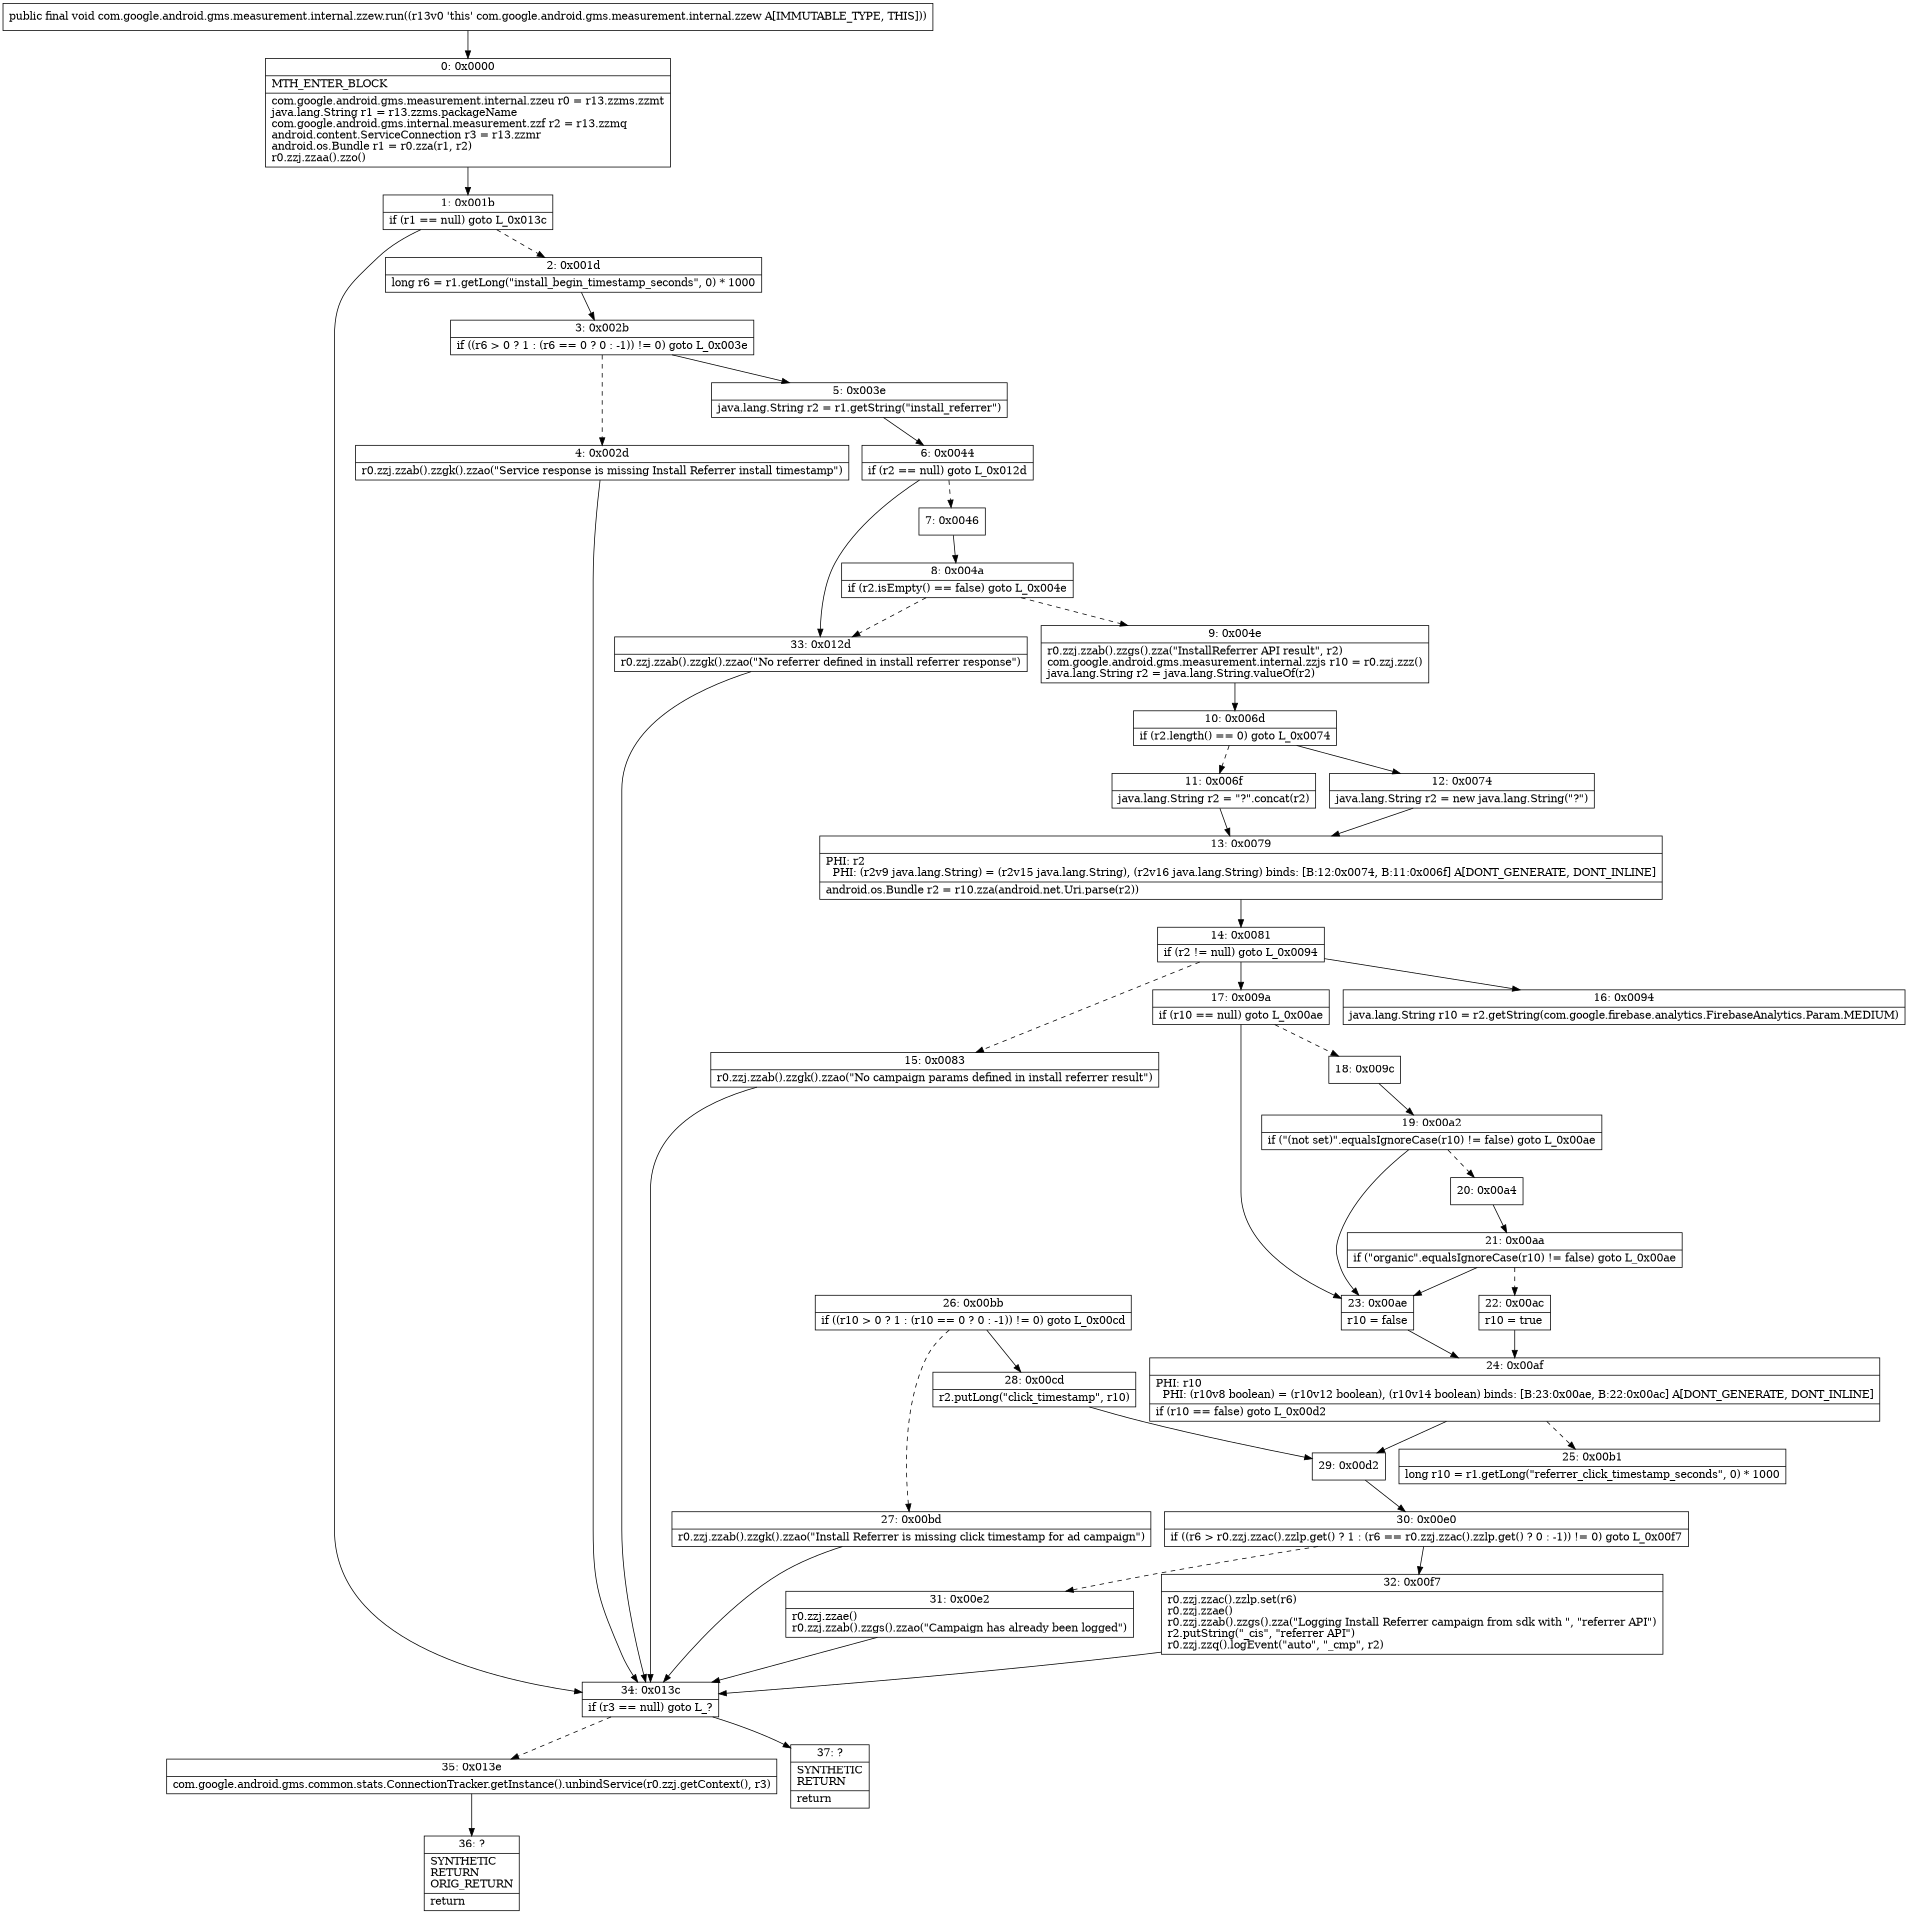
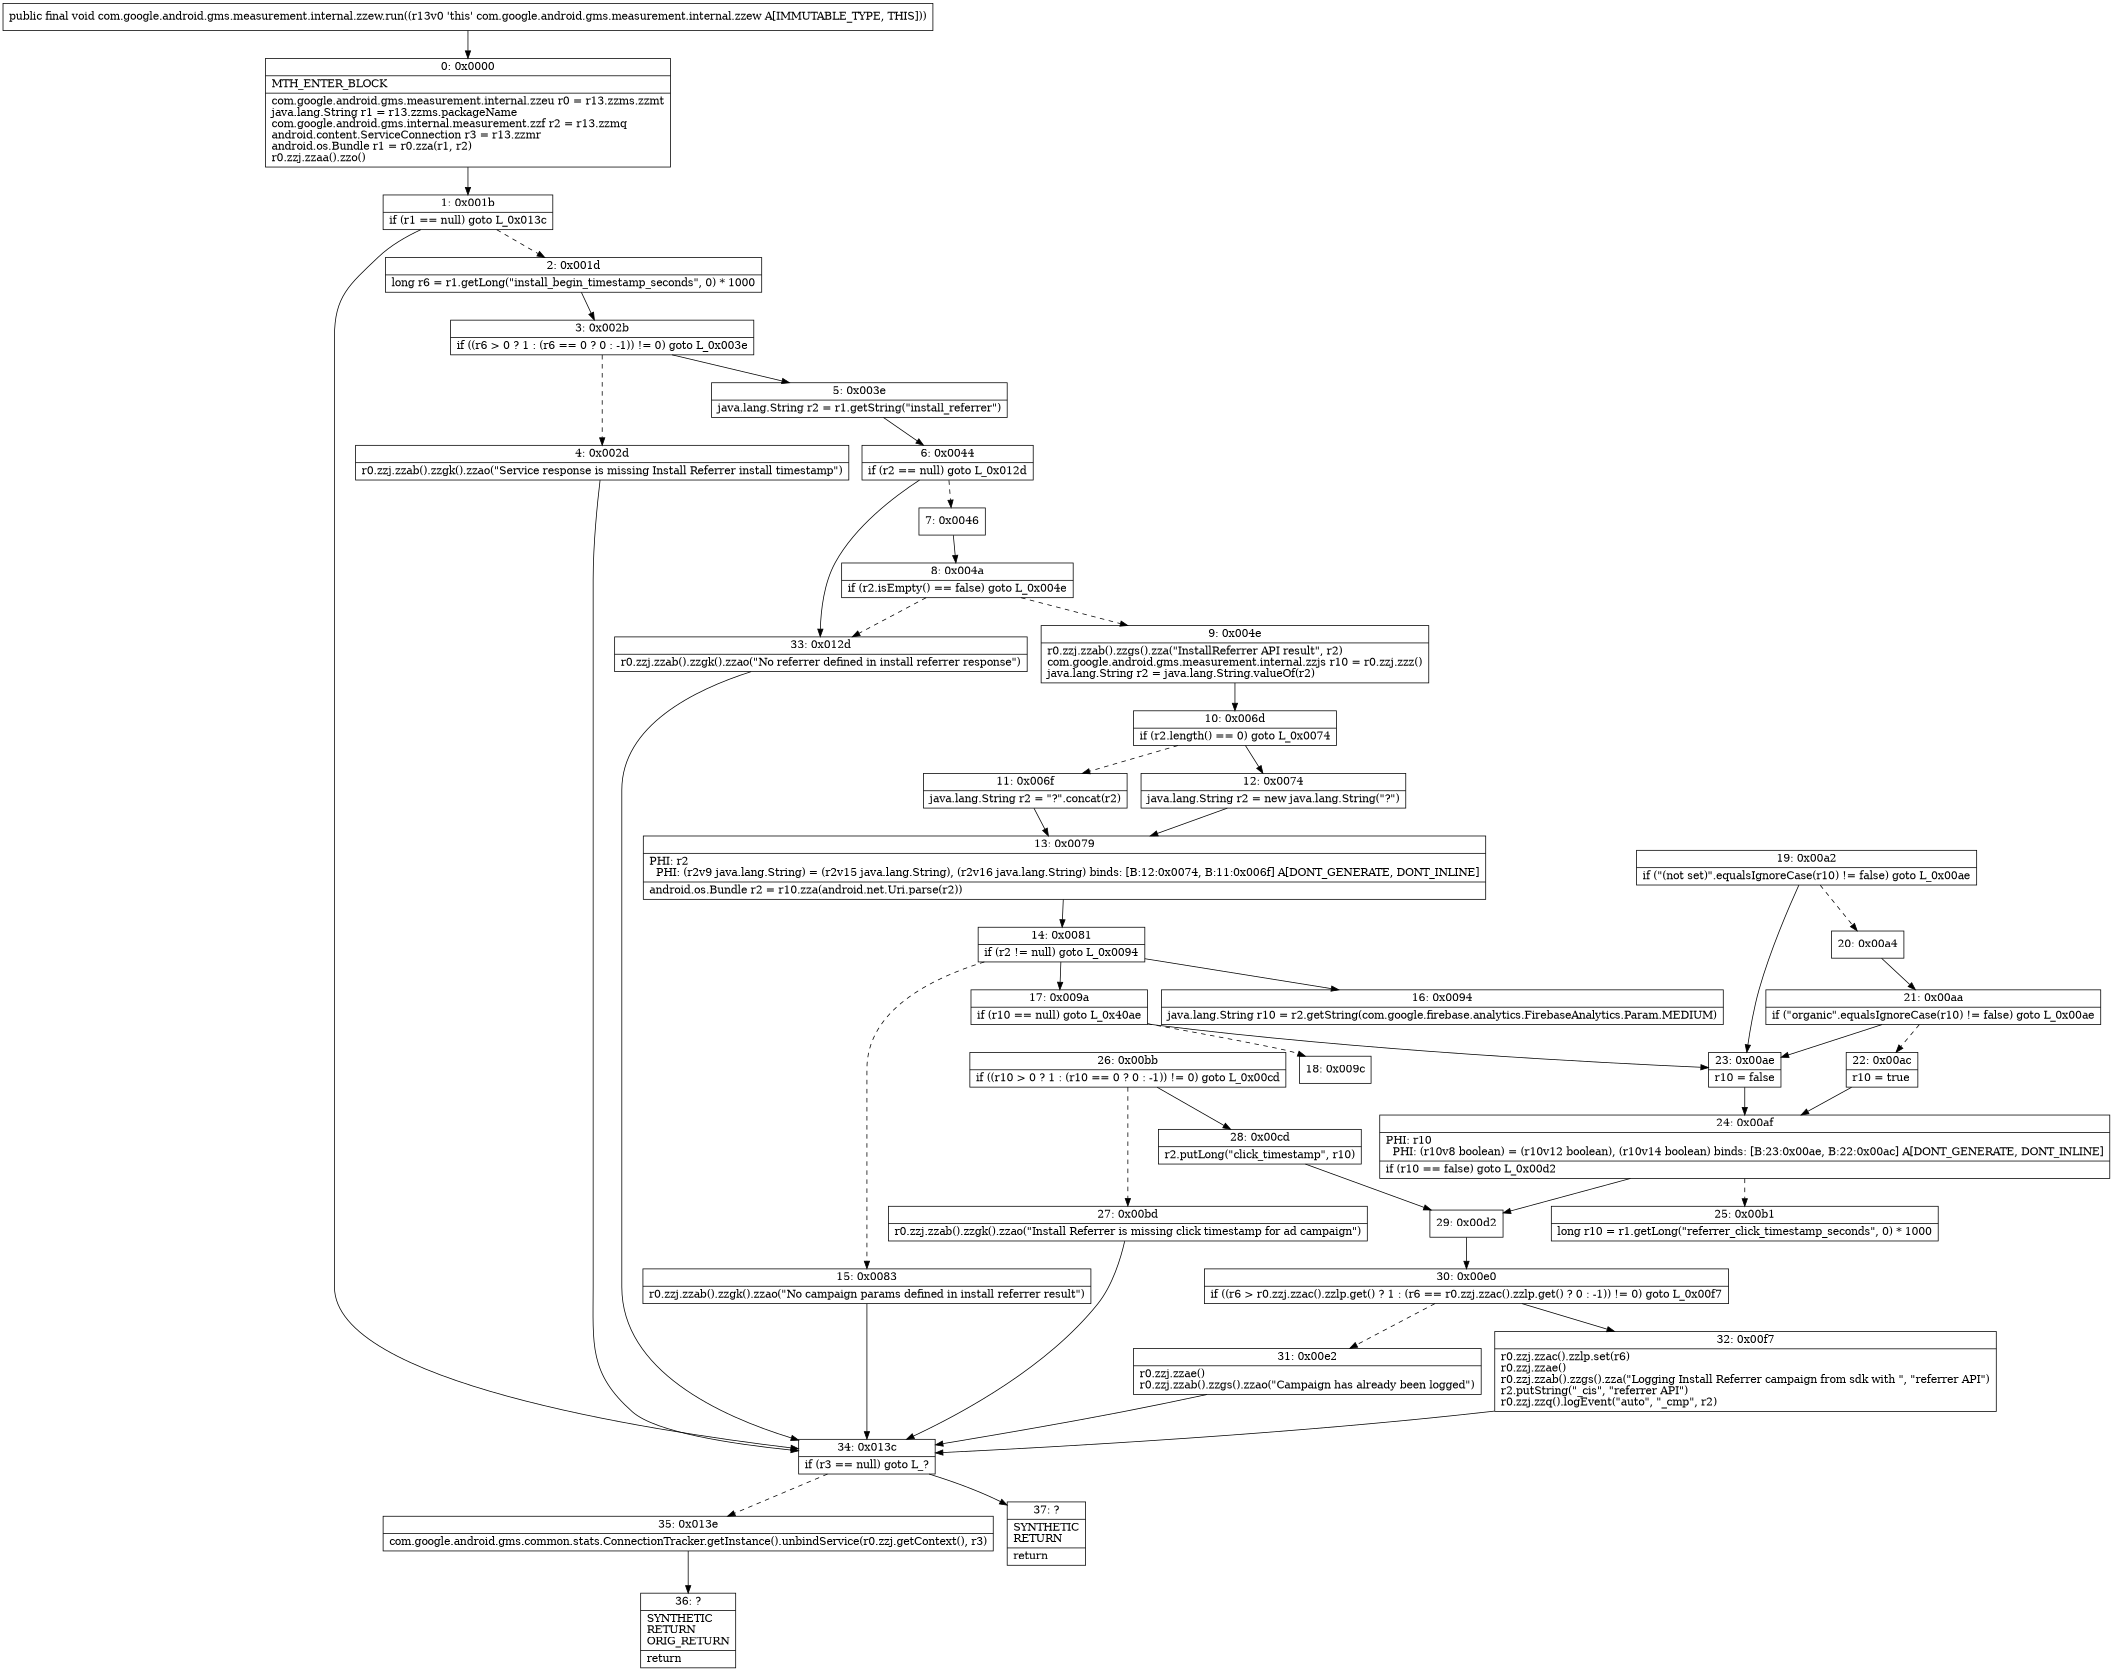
(1241, 1015) -> (1059, 1015)
(1393, 1097) -> none
